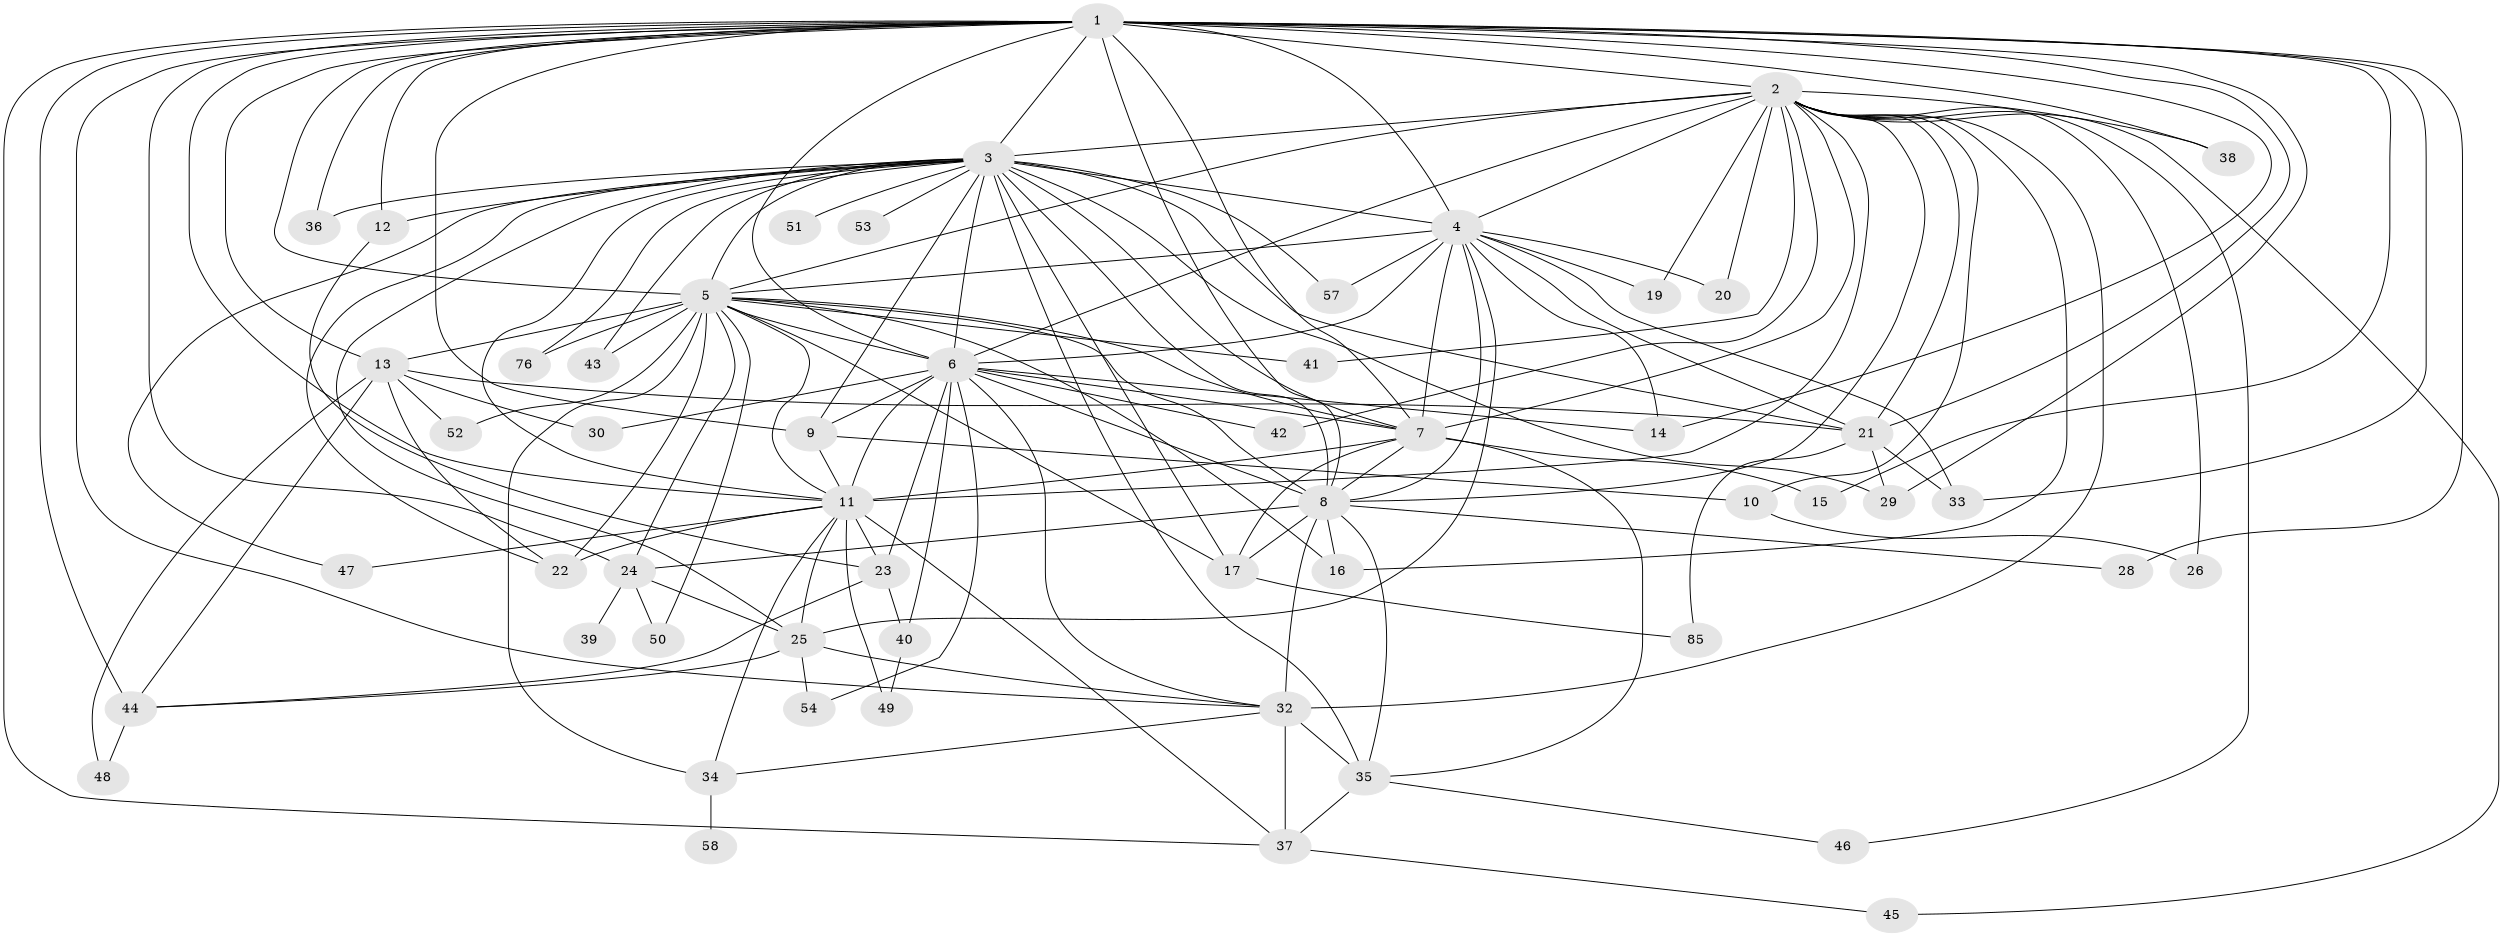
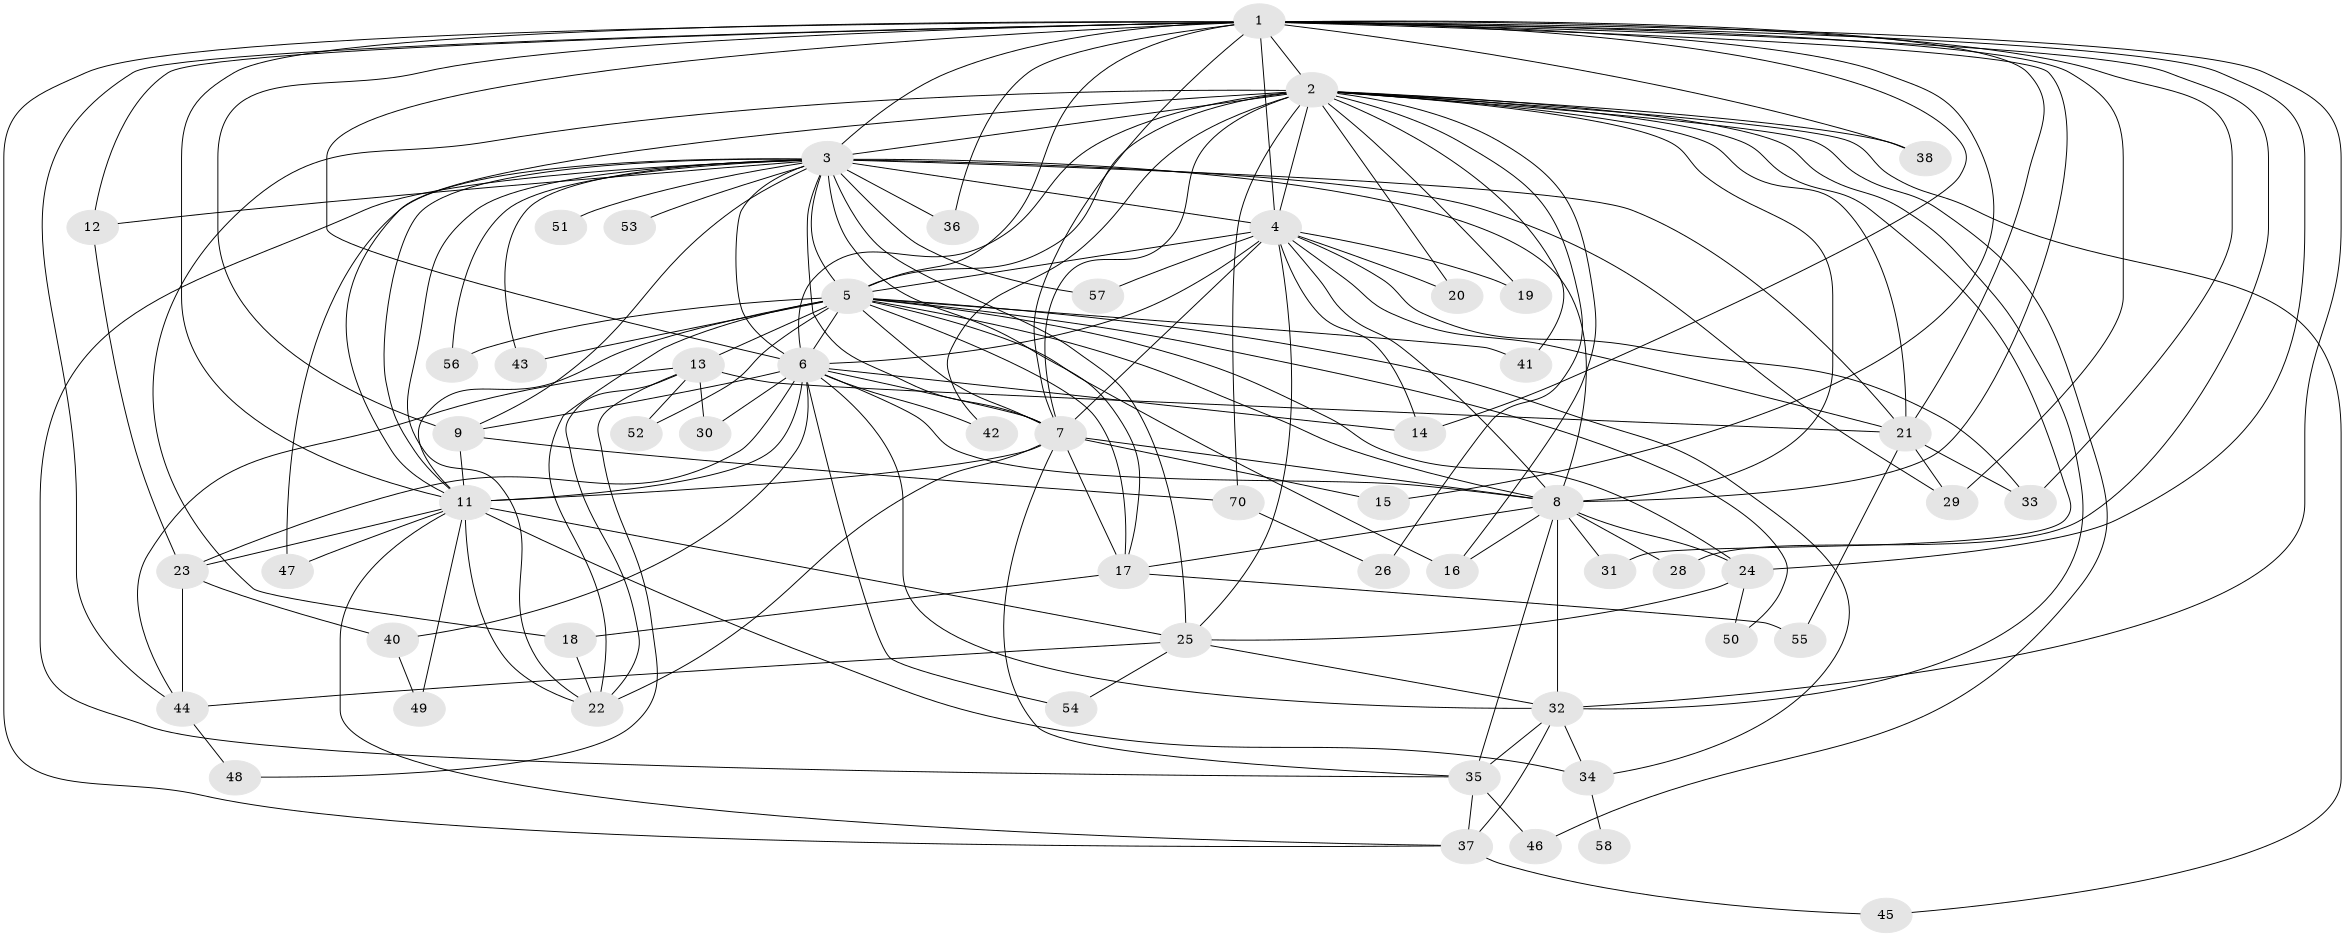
(377, 60) -> none
(525, 365) -> (452, 365)
(1752, 503) -> (1238, 503)
none -> (822, 558)
none -> (1610, 571)
none -> (570, 640)
(590, 640) -> none
(1696, 640) -> (1800, 640)
